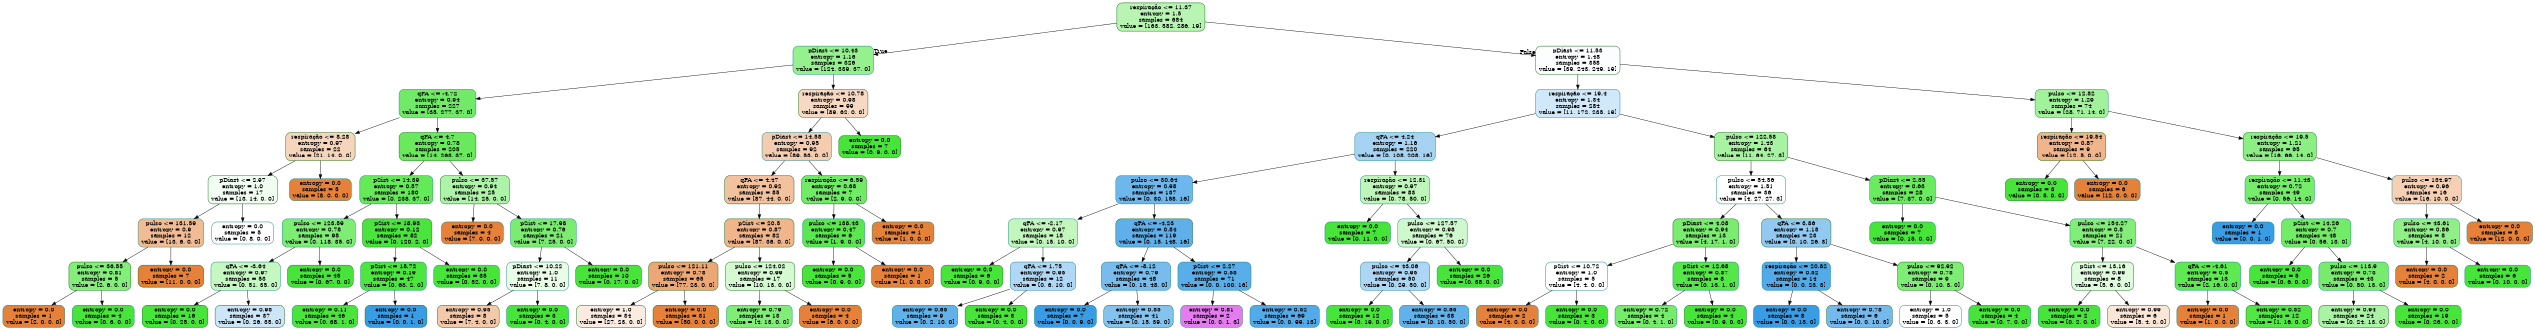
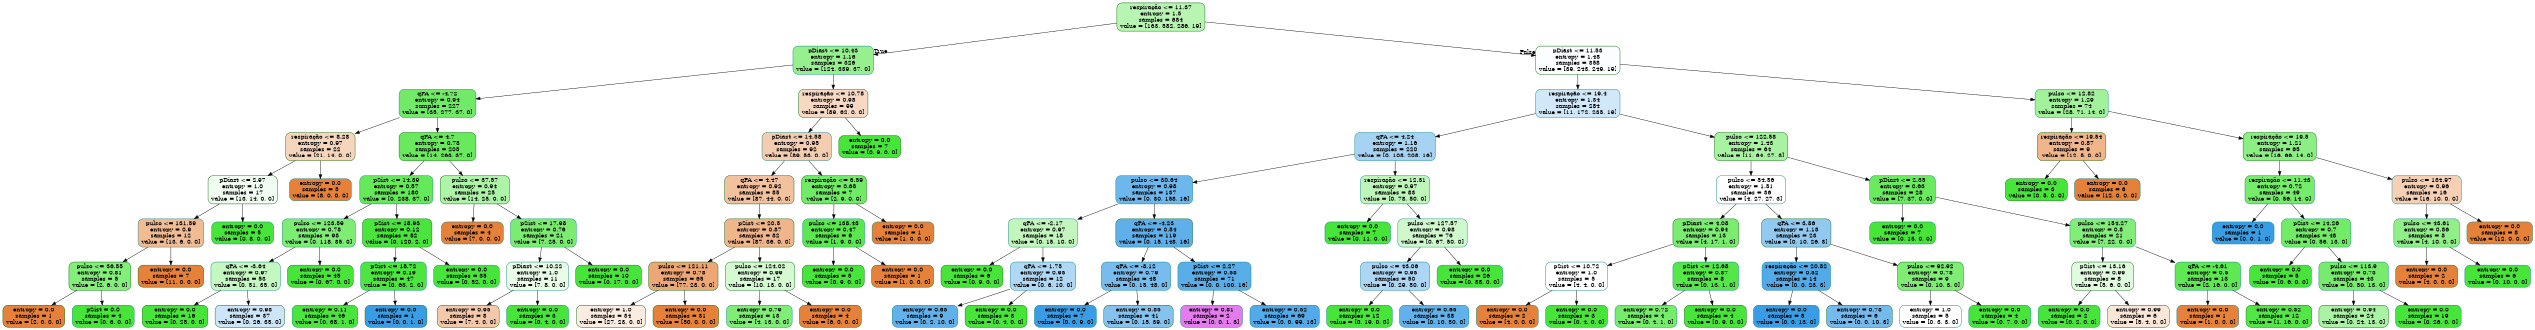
(243, 233) -> (243, 233)
(34, 316) -> (34, 316)
(103, 316) -> (103, 316)
